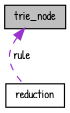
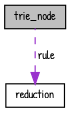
(10, 62) -> (35, 50)
